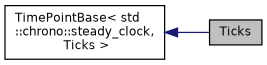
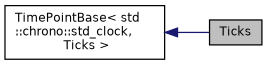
(85, 32) -> (85, 32)
